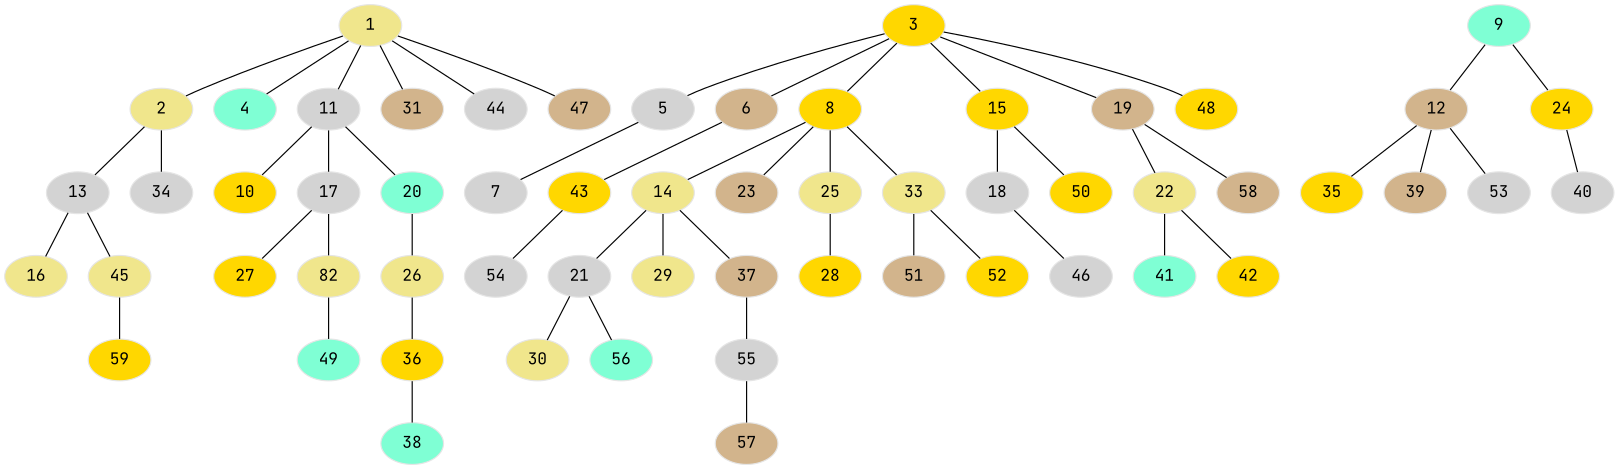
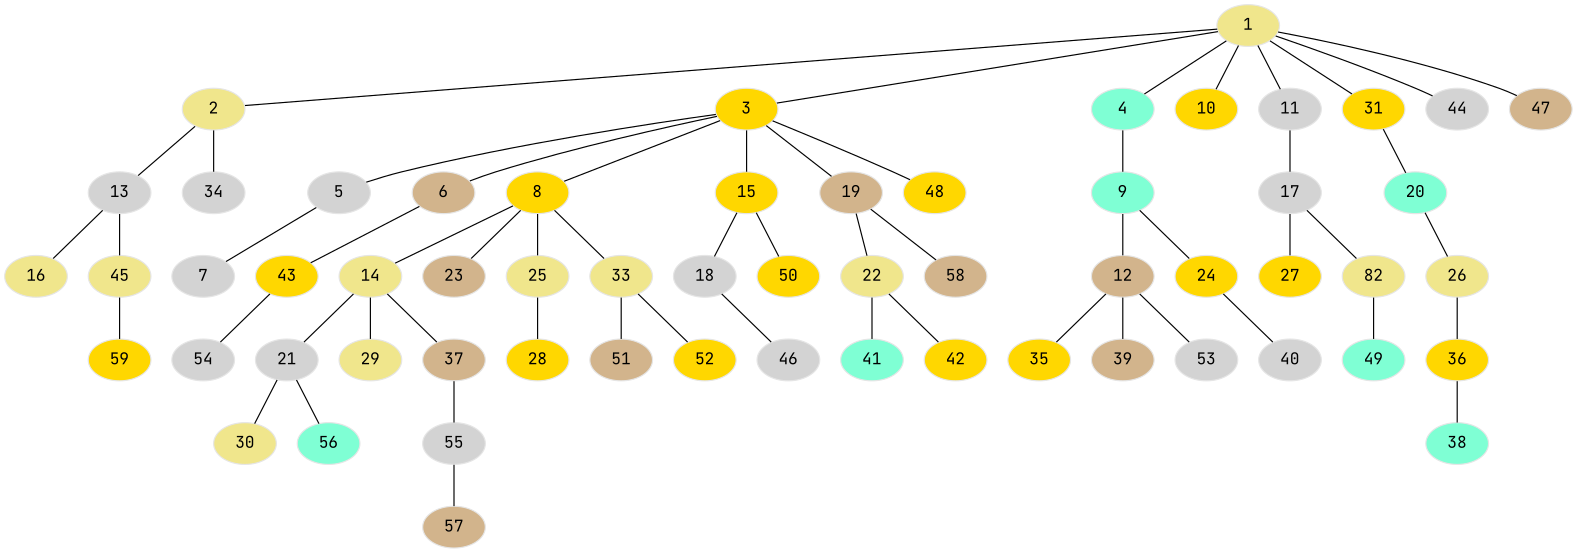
none -> (997, 67)
(412, 109) -> (1374, 109)
(287, 151) -> (1227, 67)
(370, 151) -> (1395, 151)
none -> (1123, 151)
